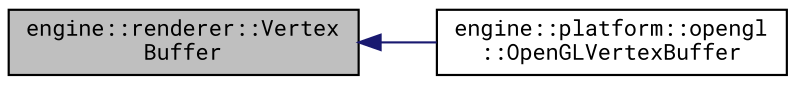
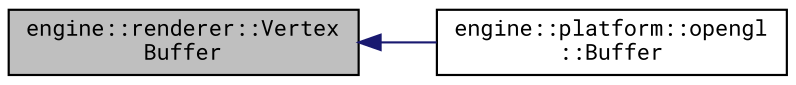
(612, 42) -> (612, 42)
